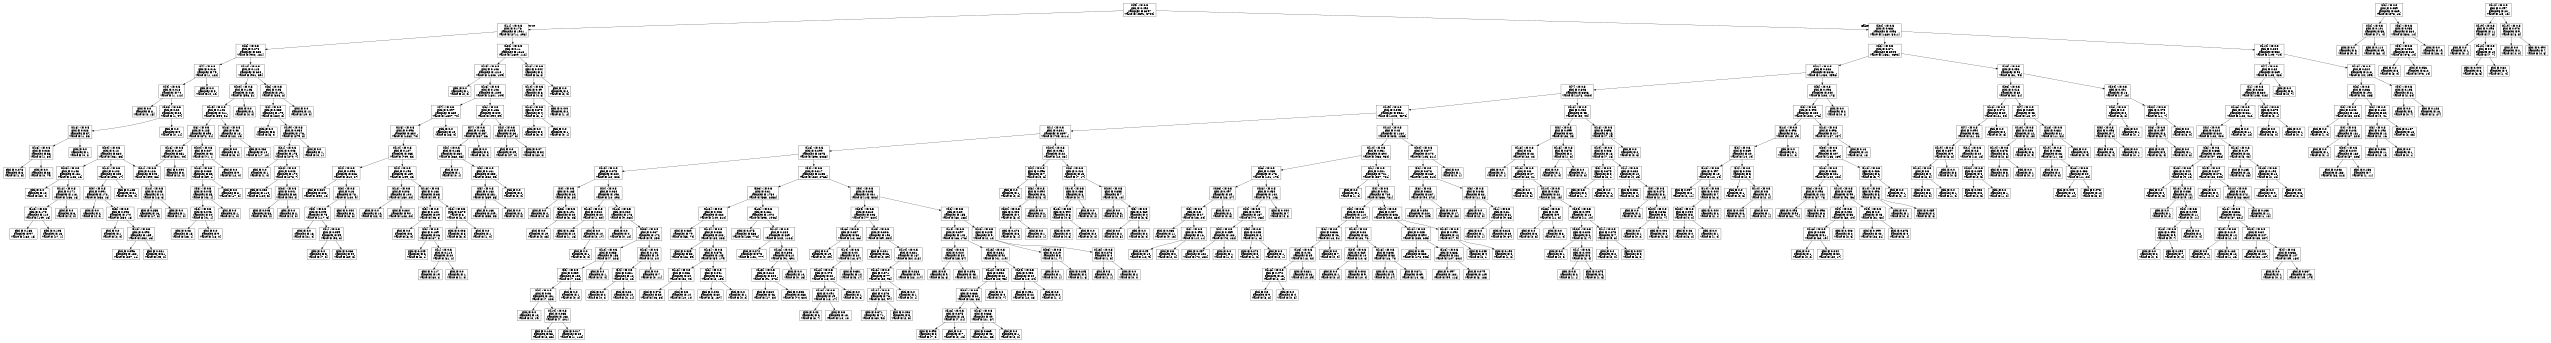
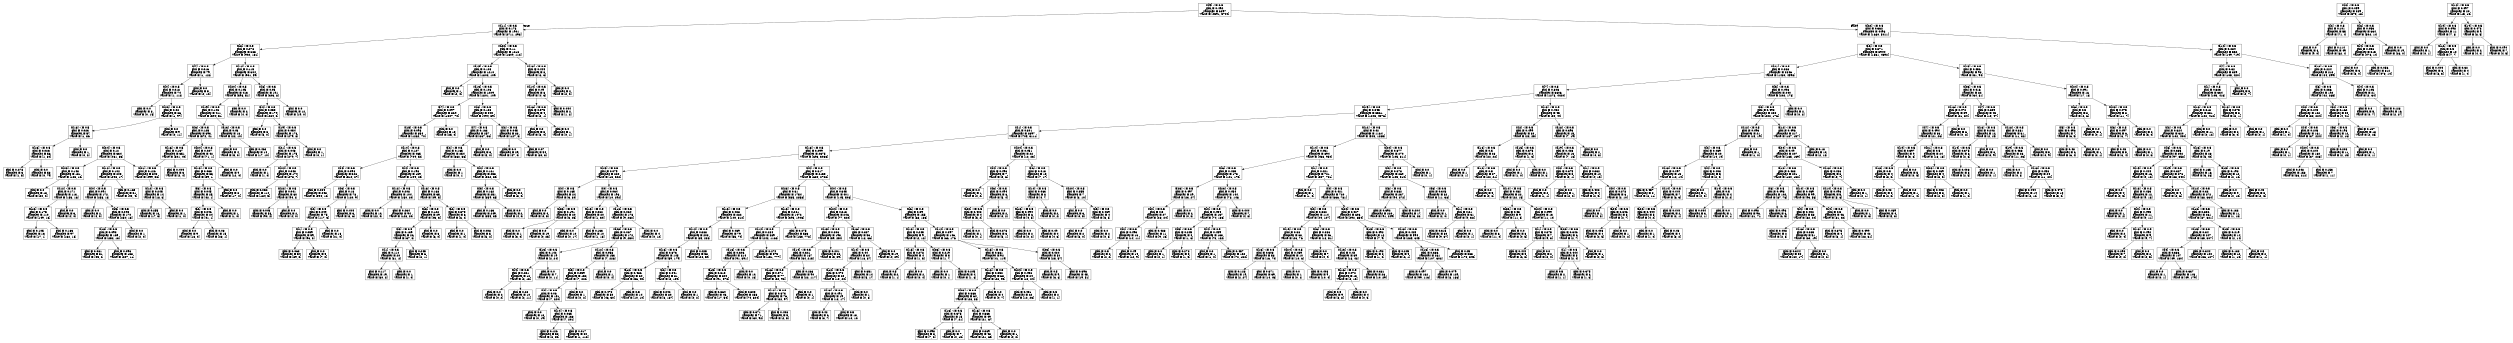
(457, 214) -> (457, 214)
(587, 243) -> (539, 224)
